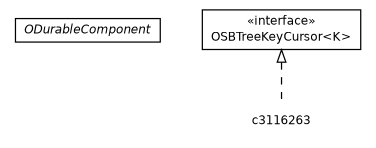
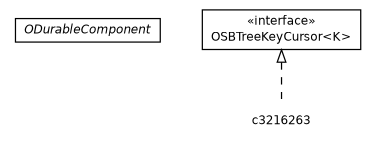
(282, 121) -> (282, 121)
